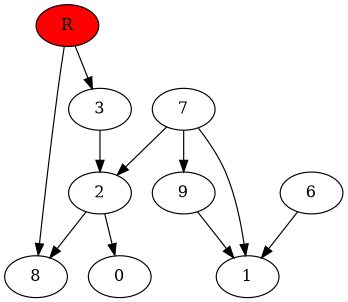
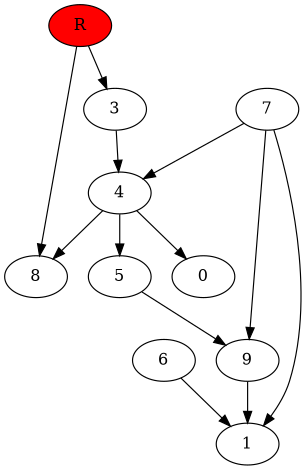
(100, 193) -> (120, 193)
none -> (120, 277)
